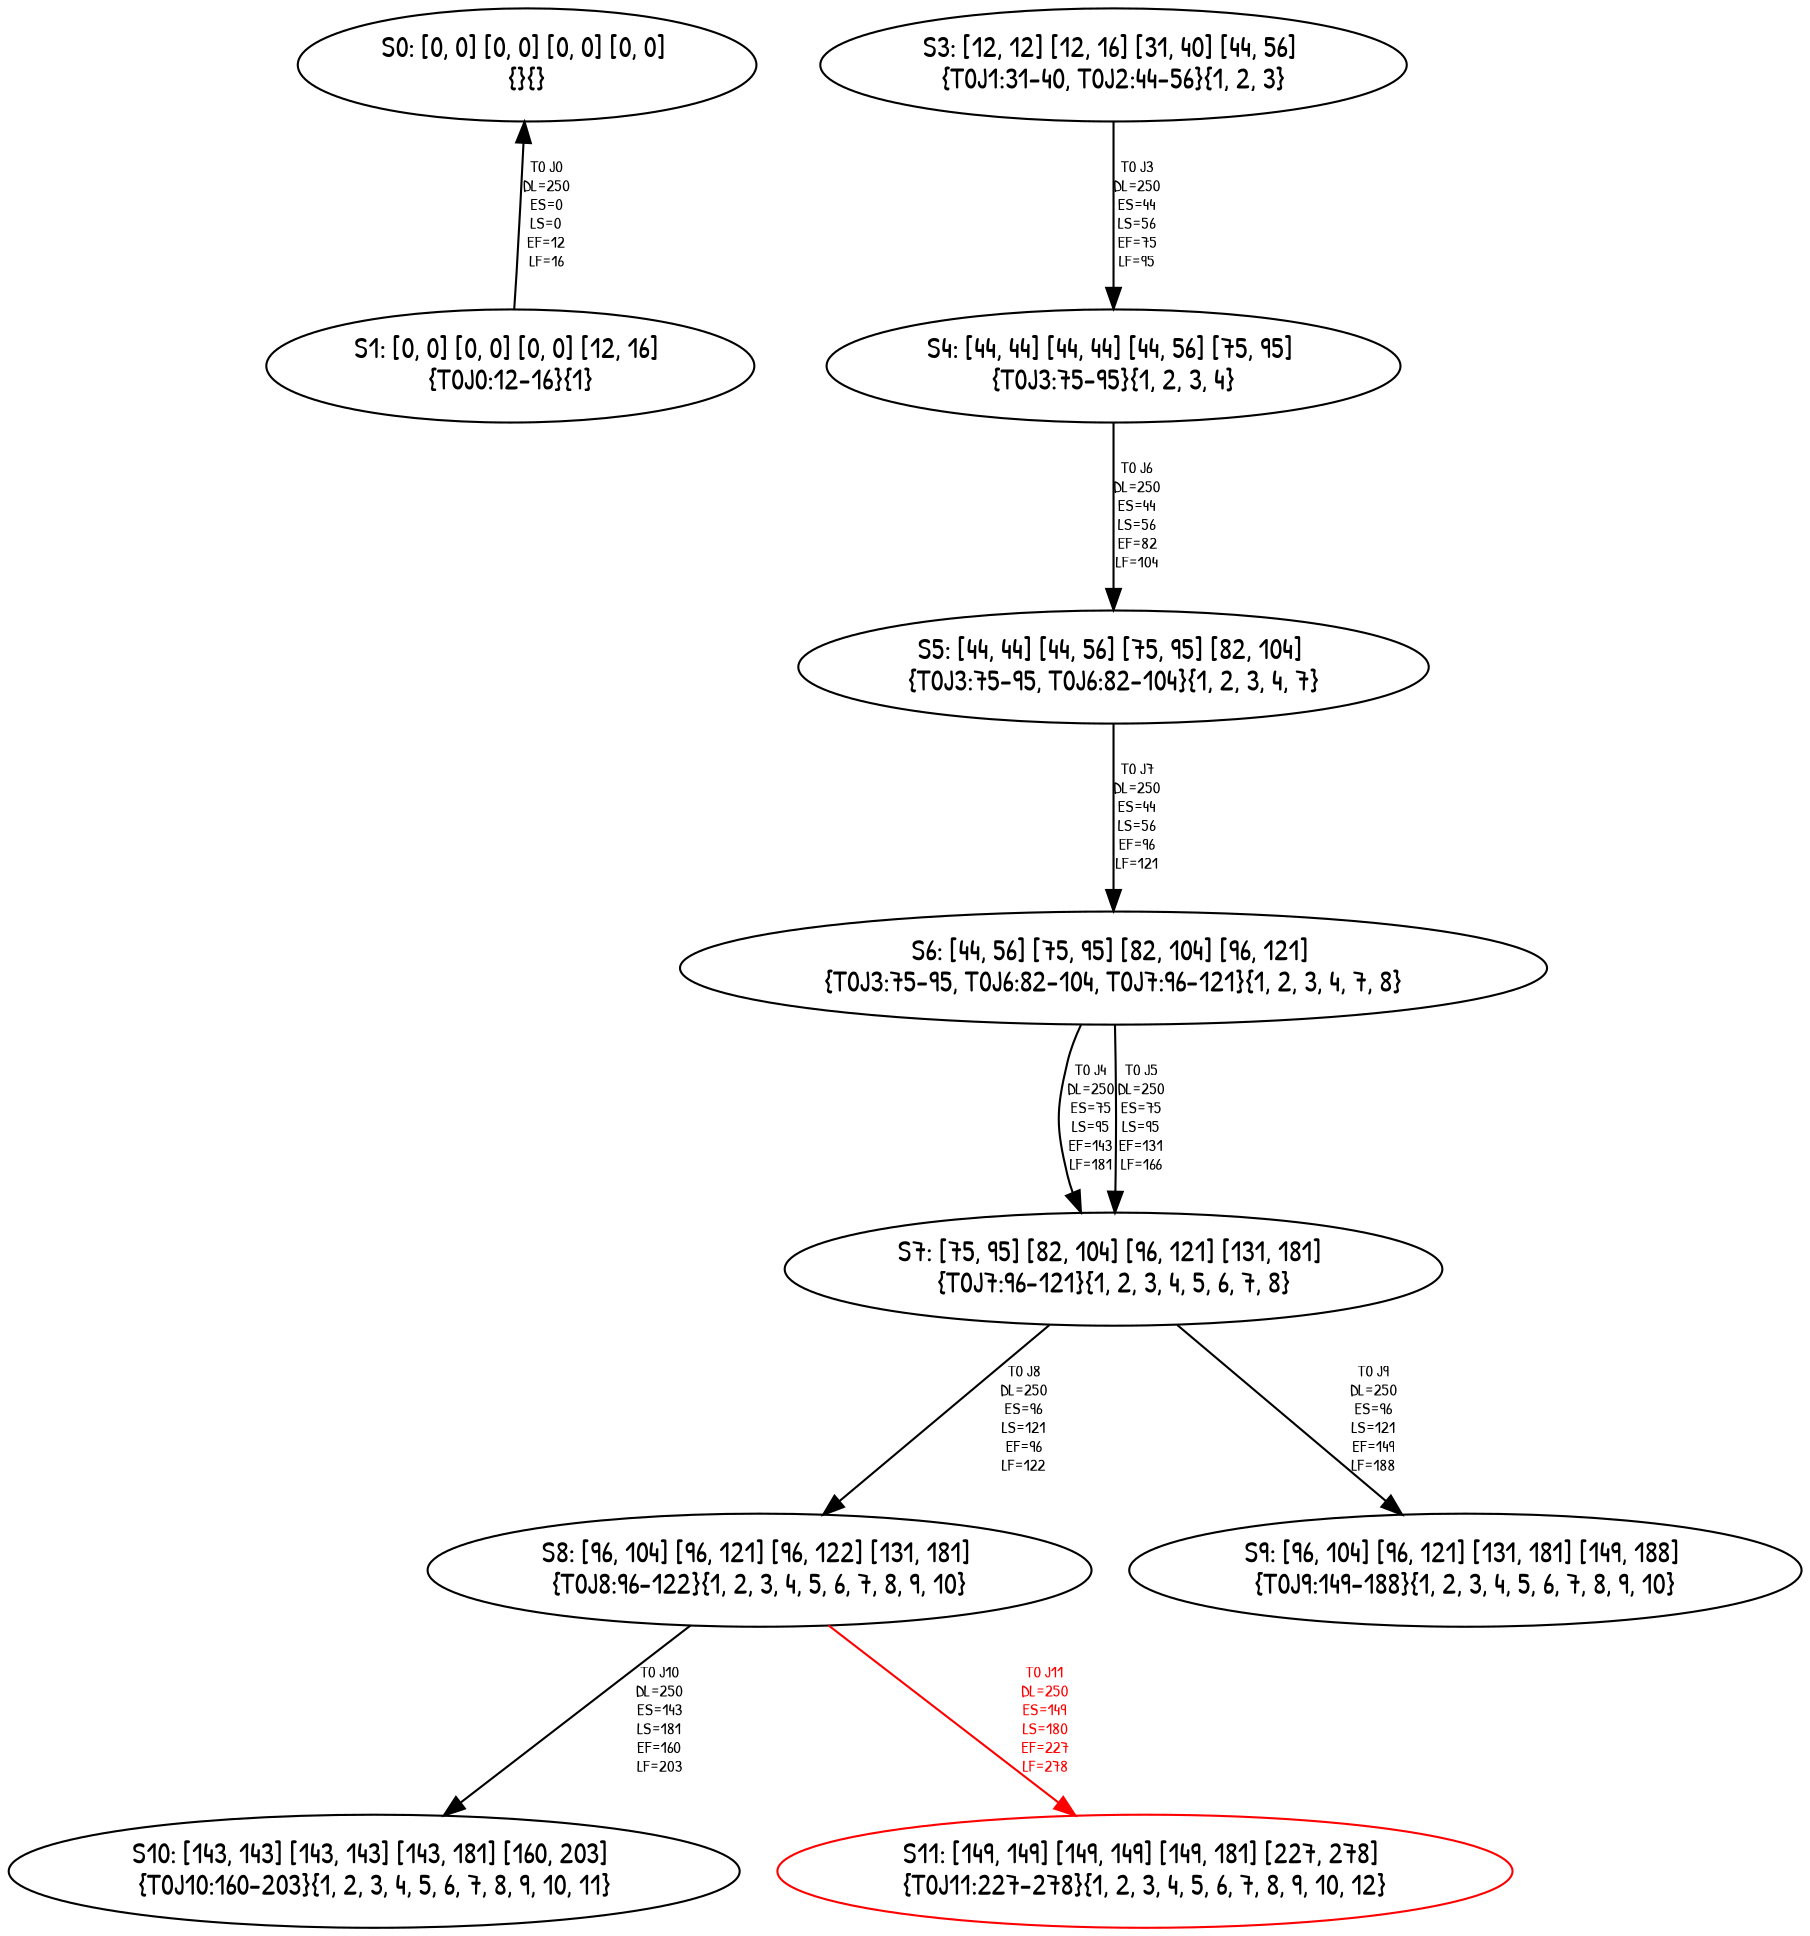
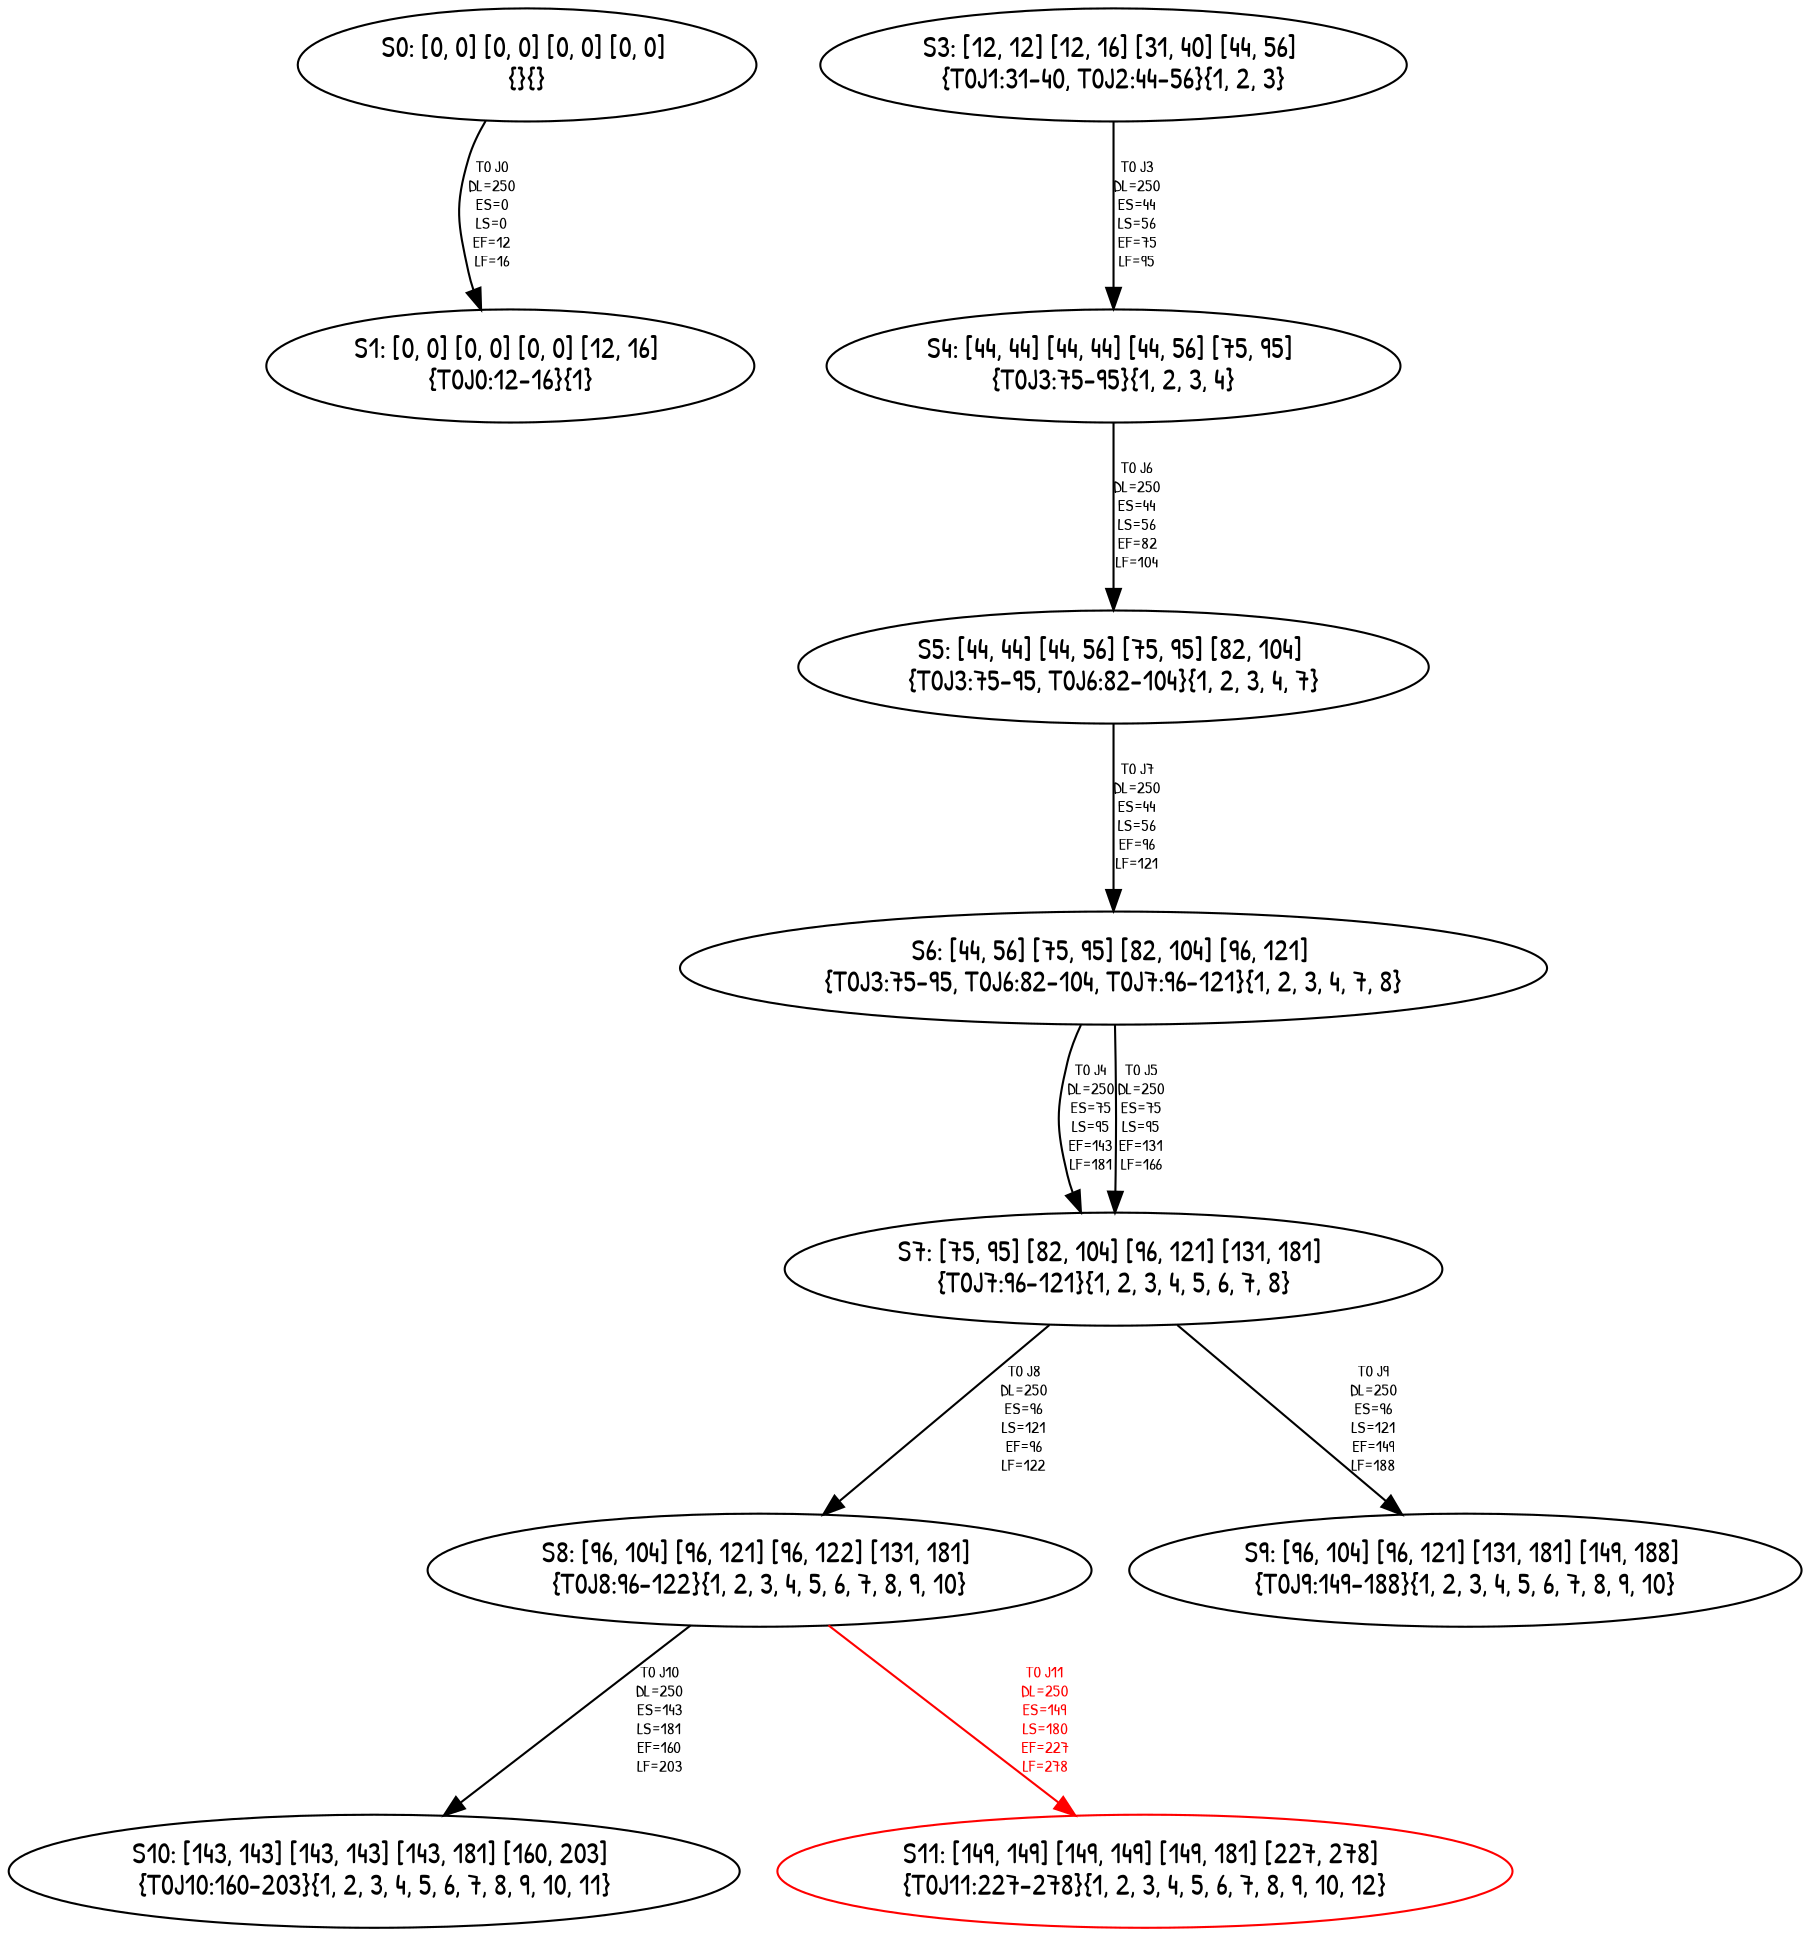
(519, 226) -> (459, 204)
